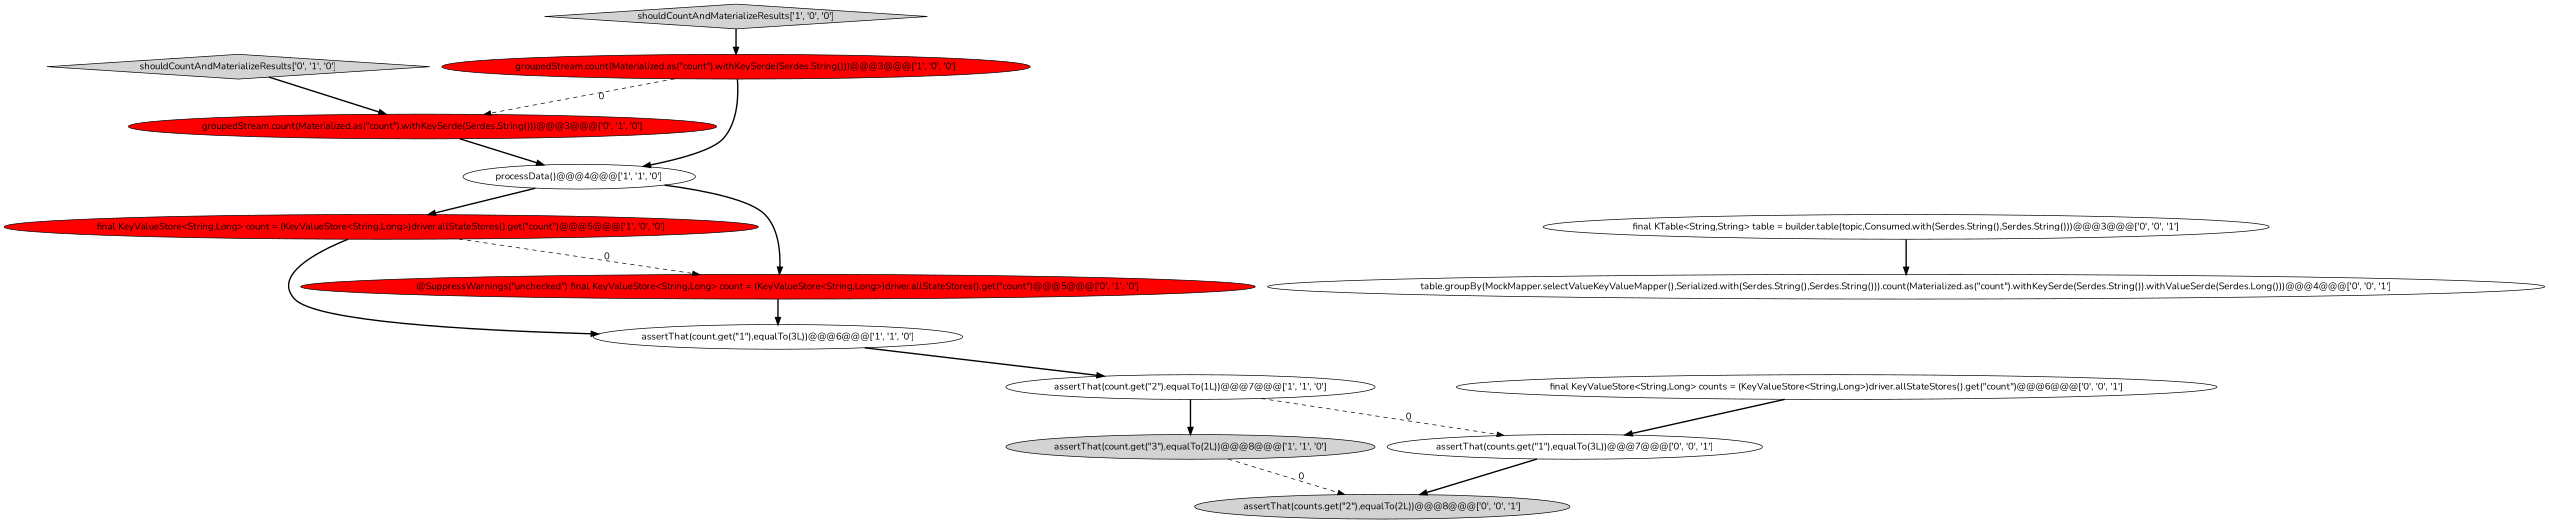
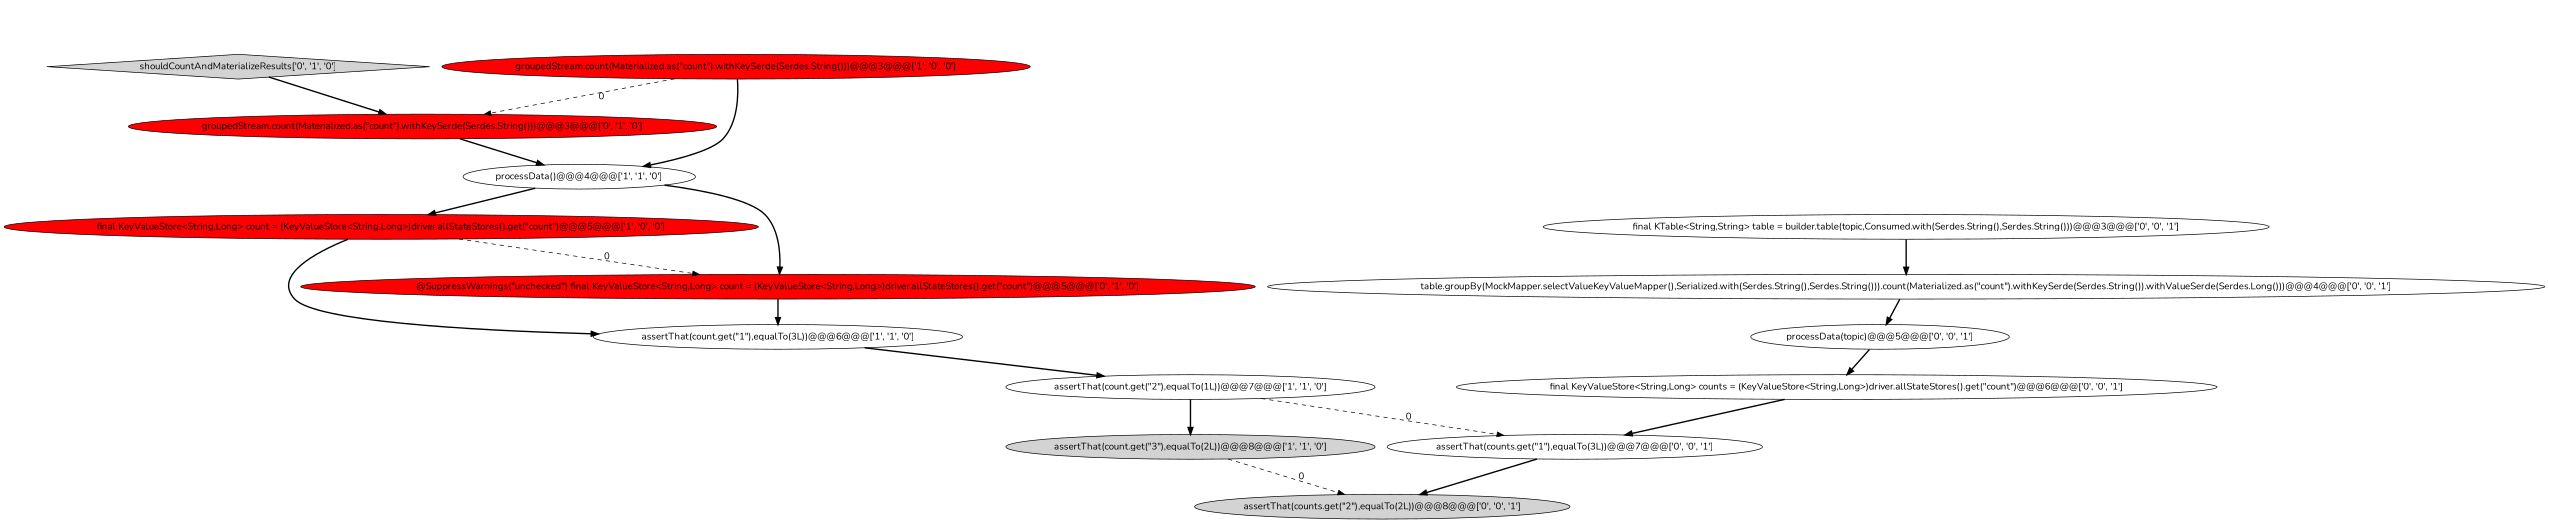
(736, 16) -> none
none -> (1880, 337)
